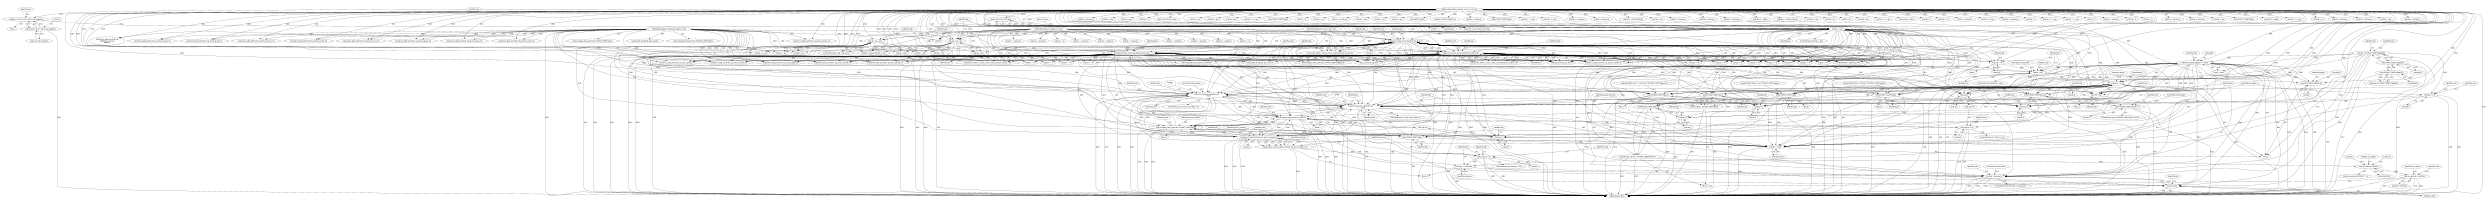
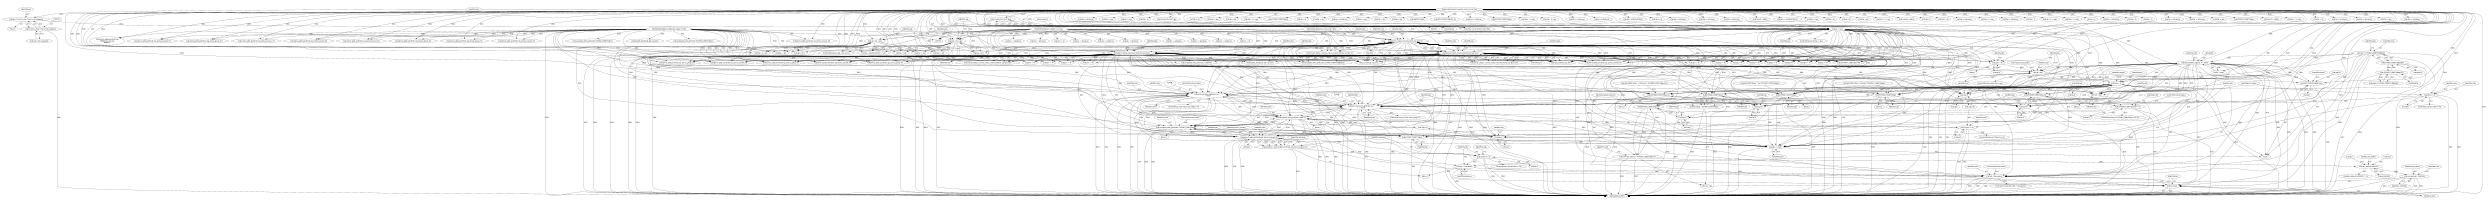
none -> (2430, 107)
(1545, 153) -> (1616, 152)
